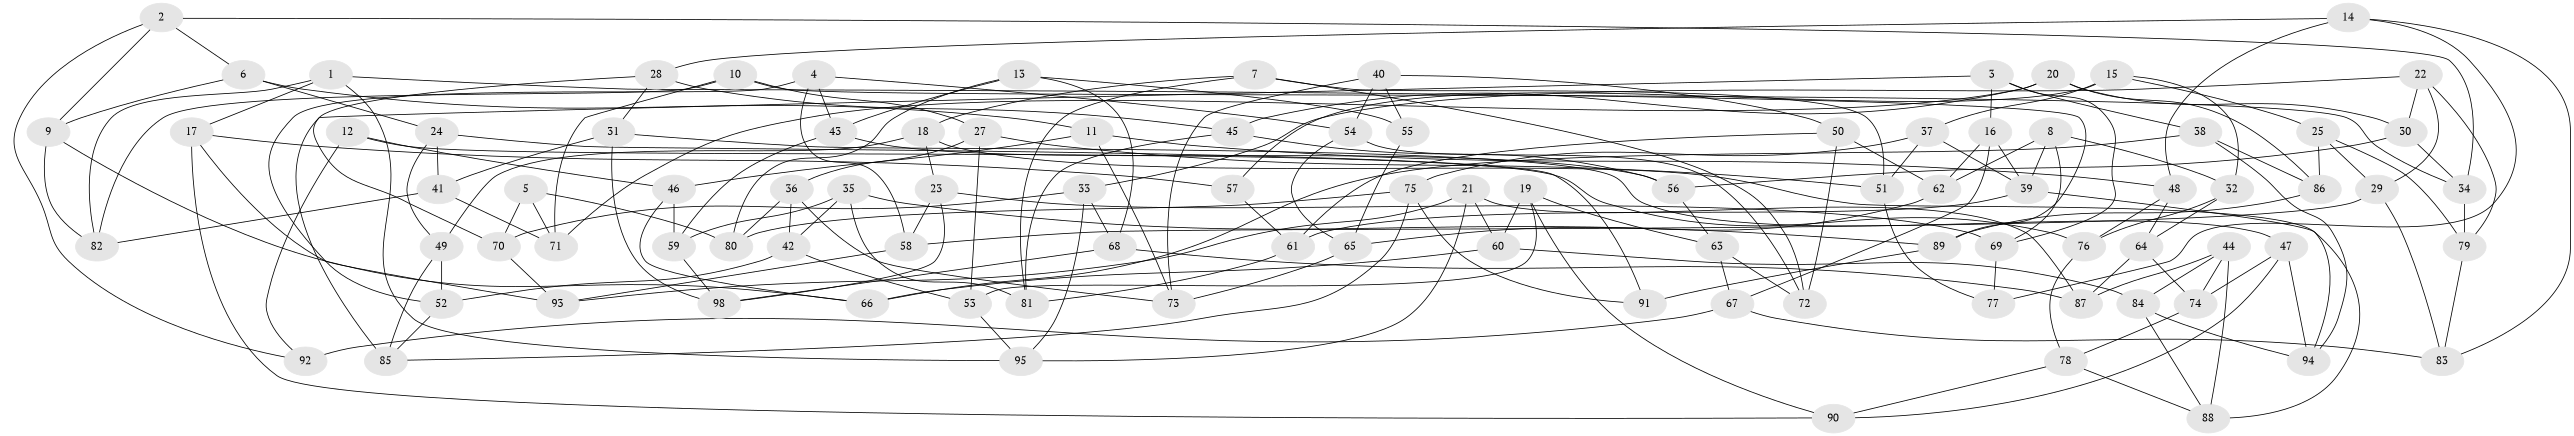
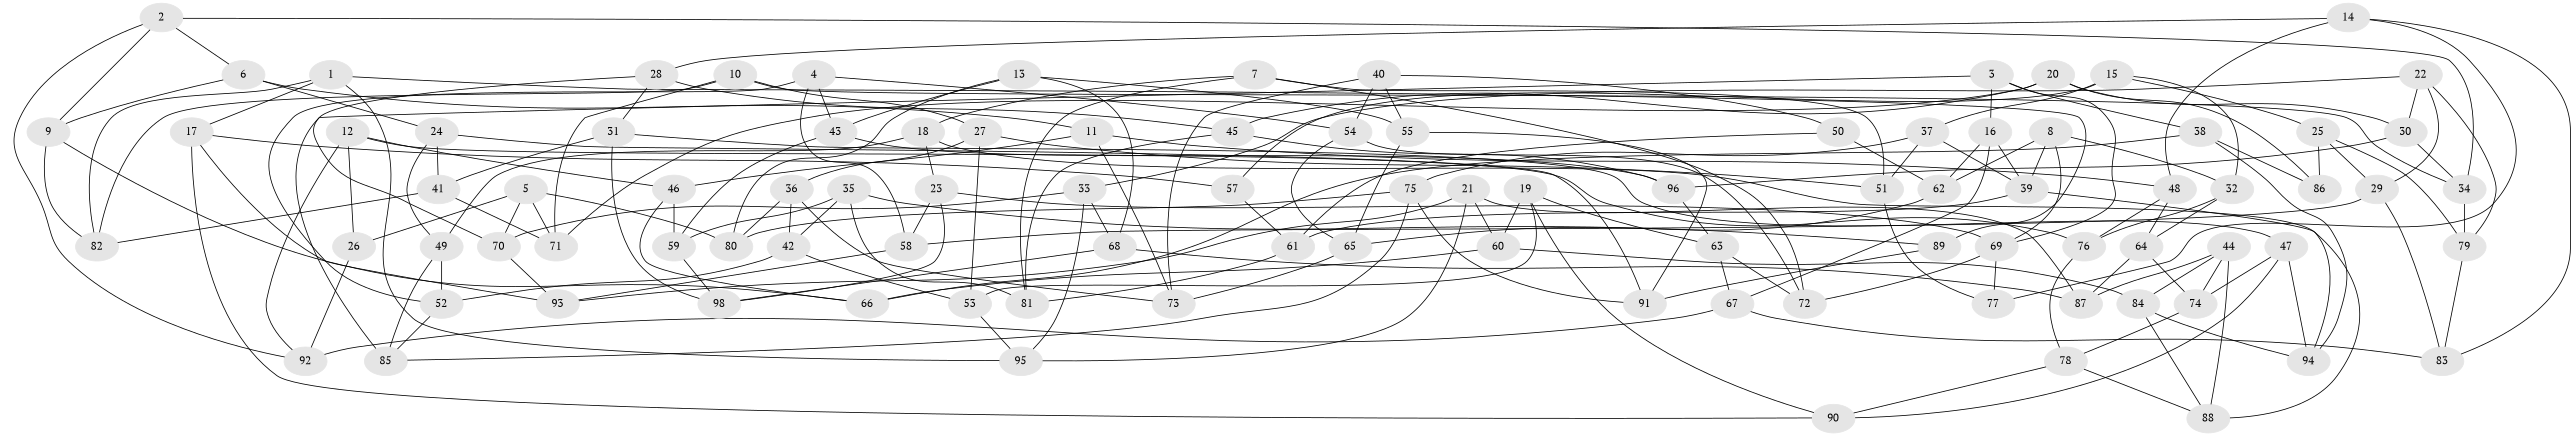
none -> (1563, 137)
(1674, 189) -> (1674, 189)
(1829, 193) -> (1900, 282)
(2084, 214) -> none
none -> (354, 247)
